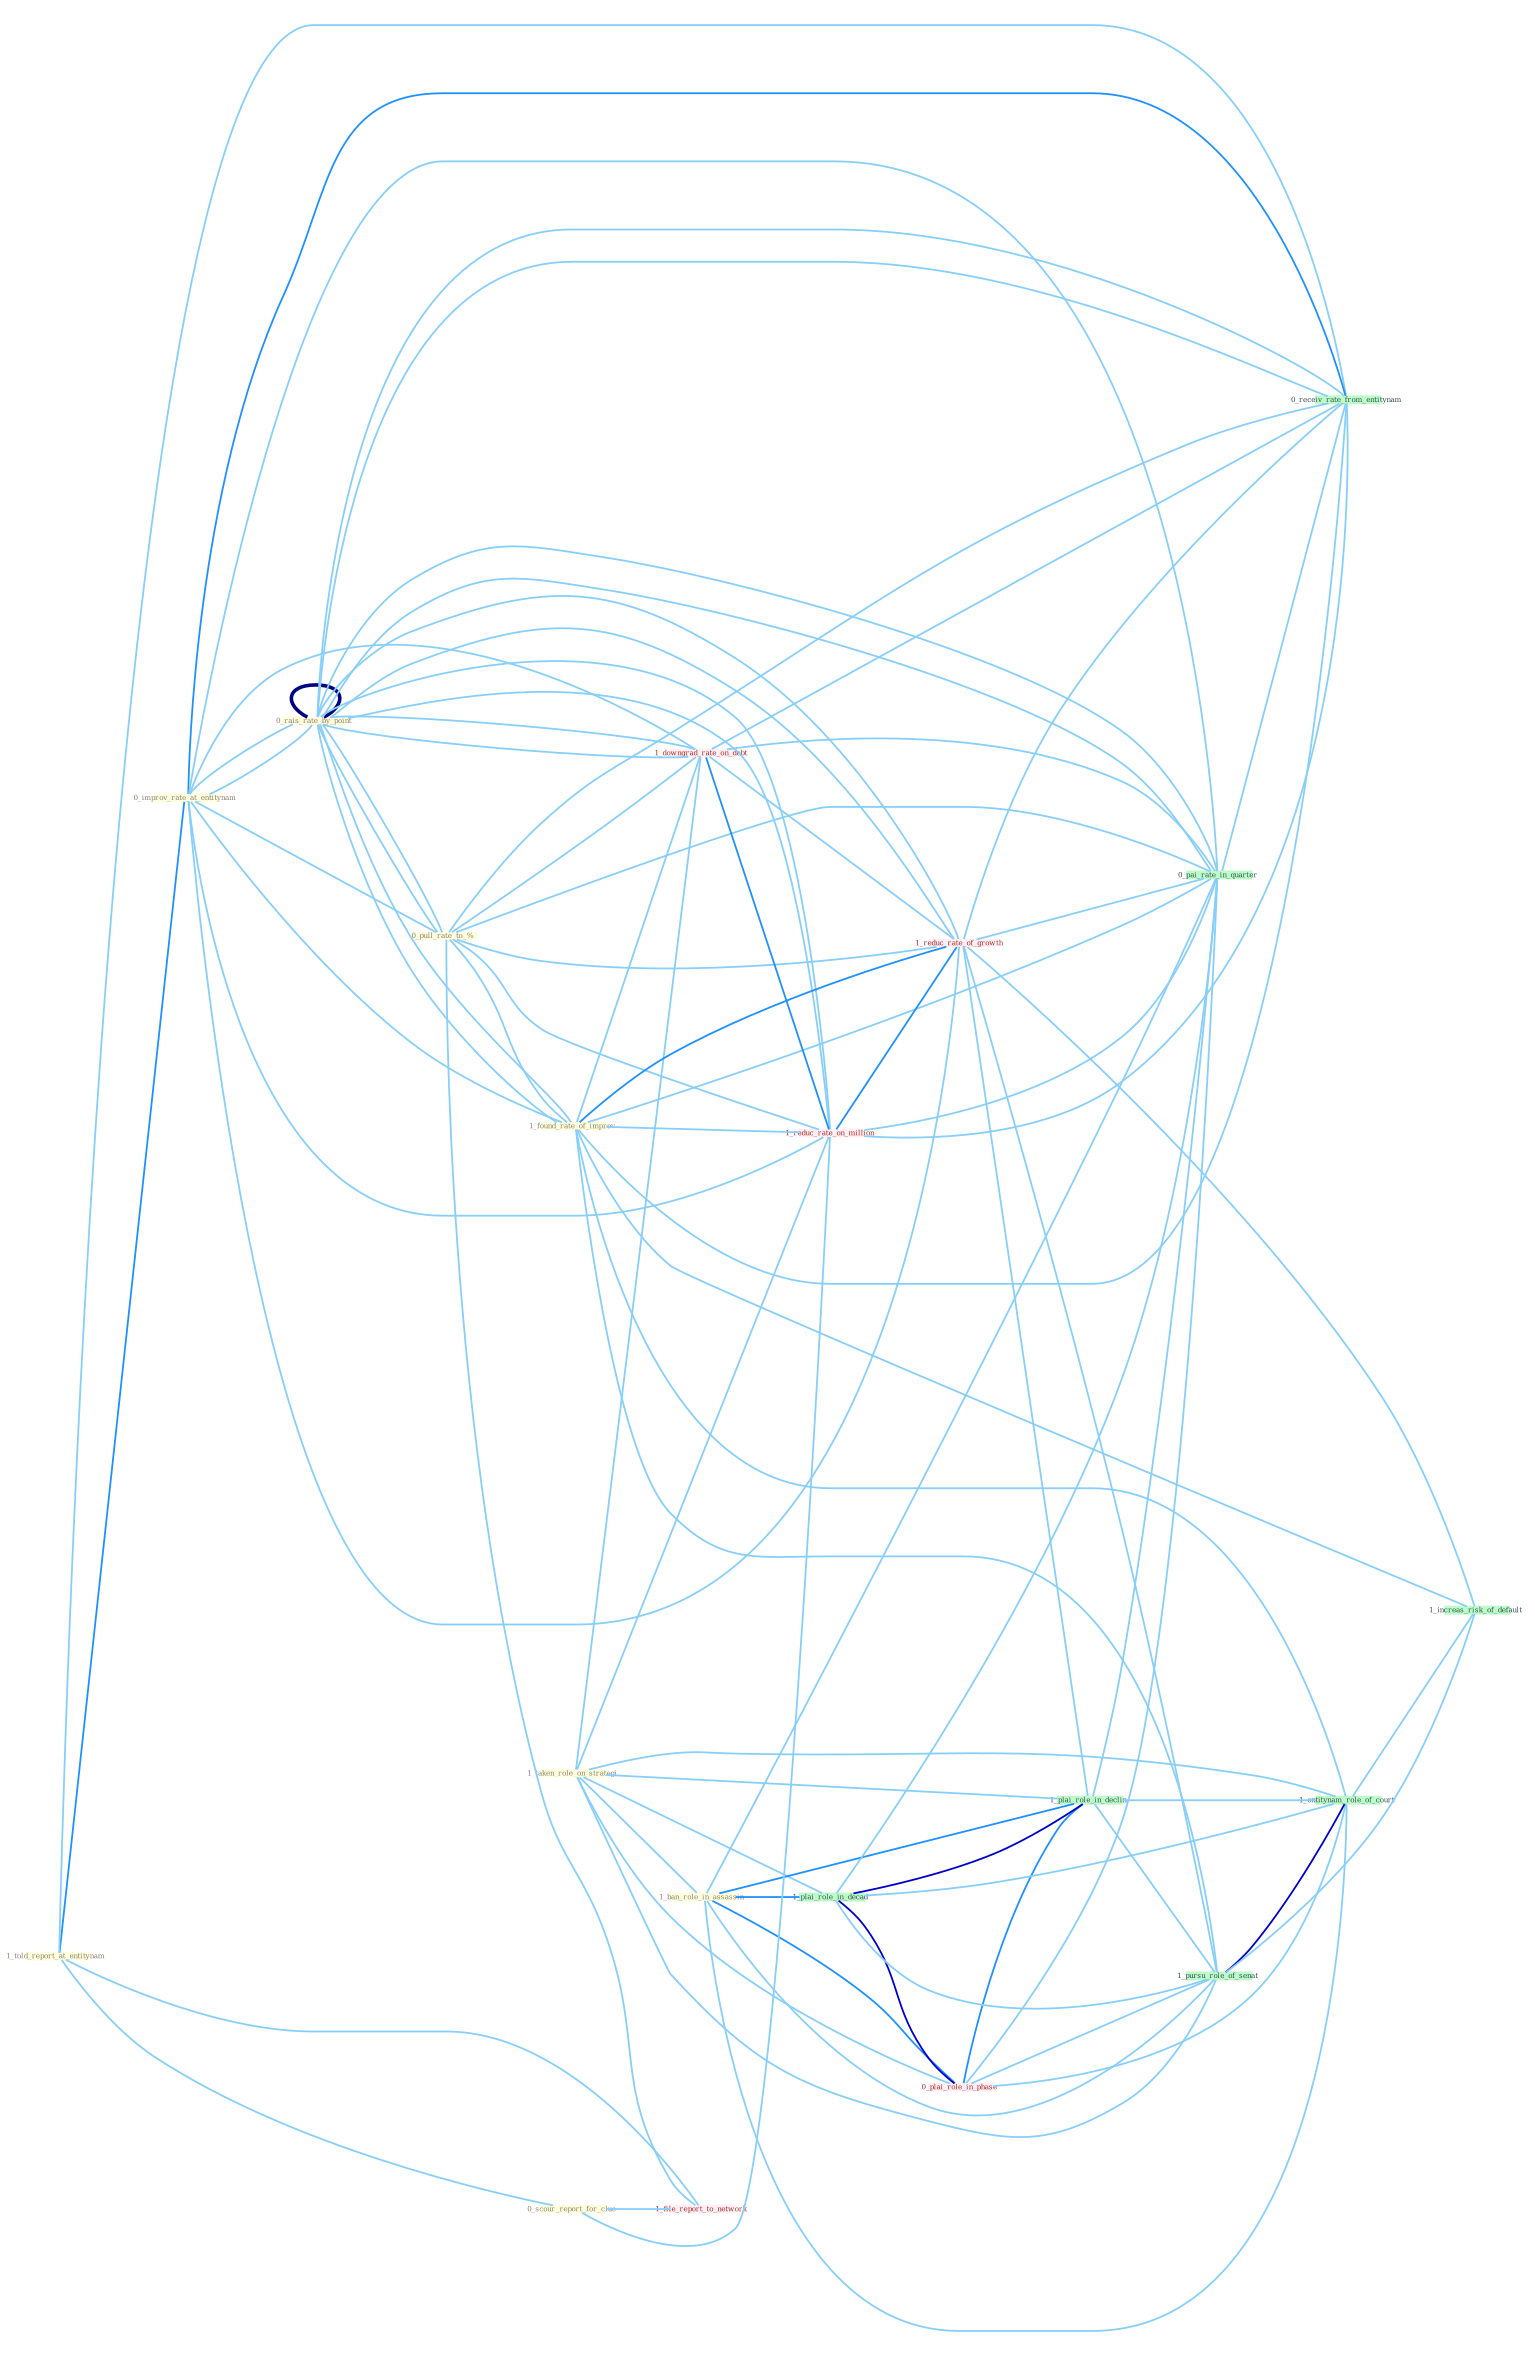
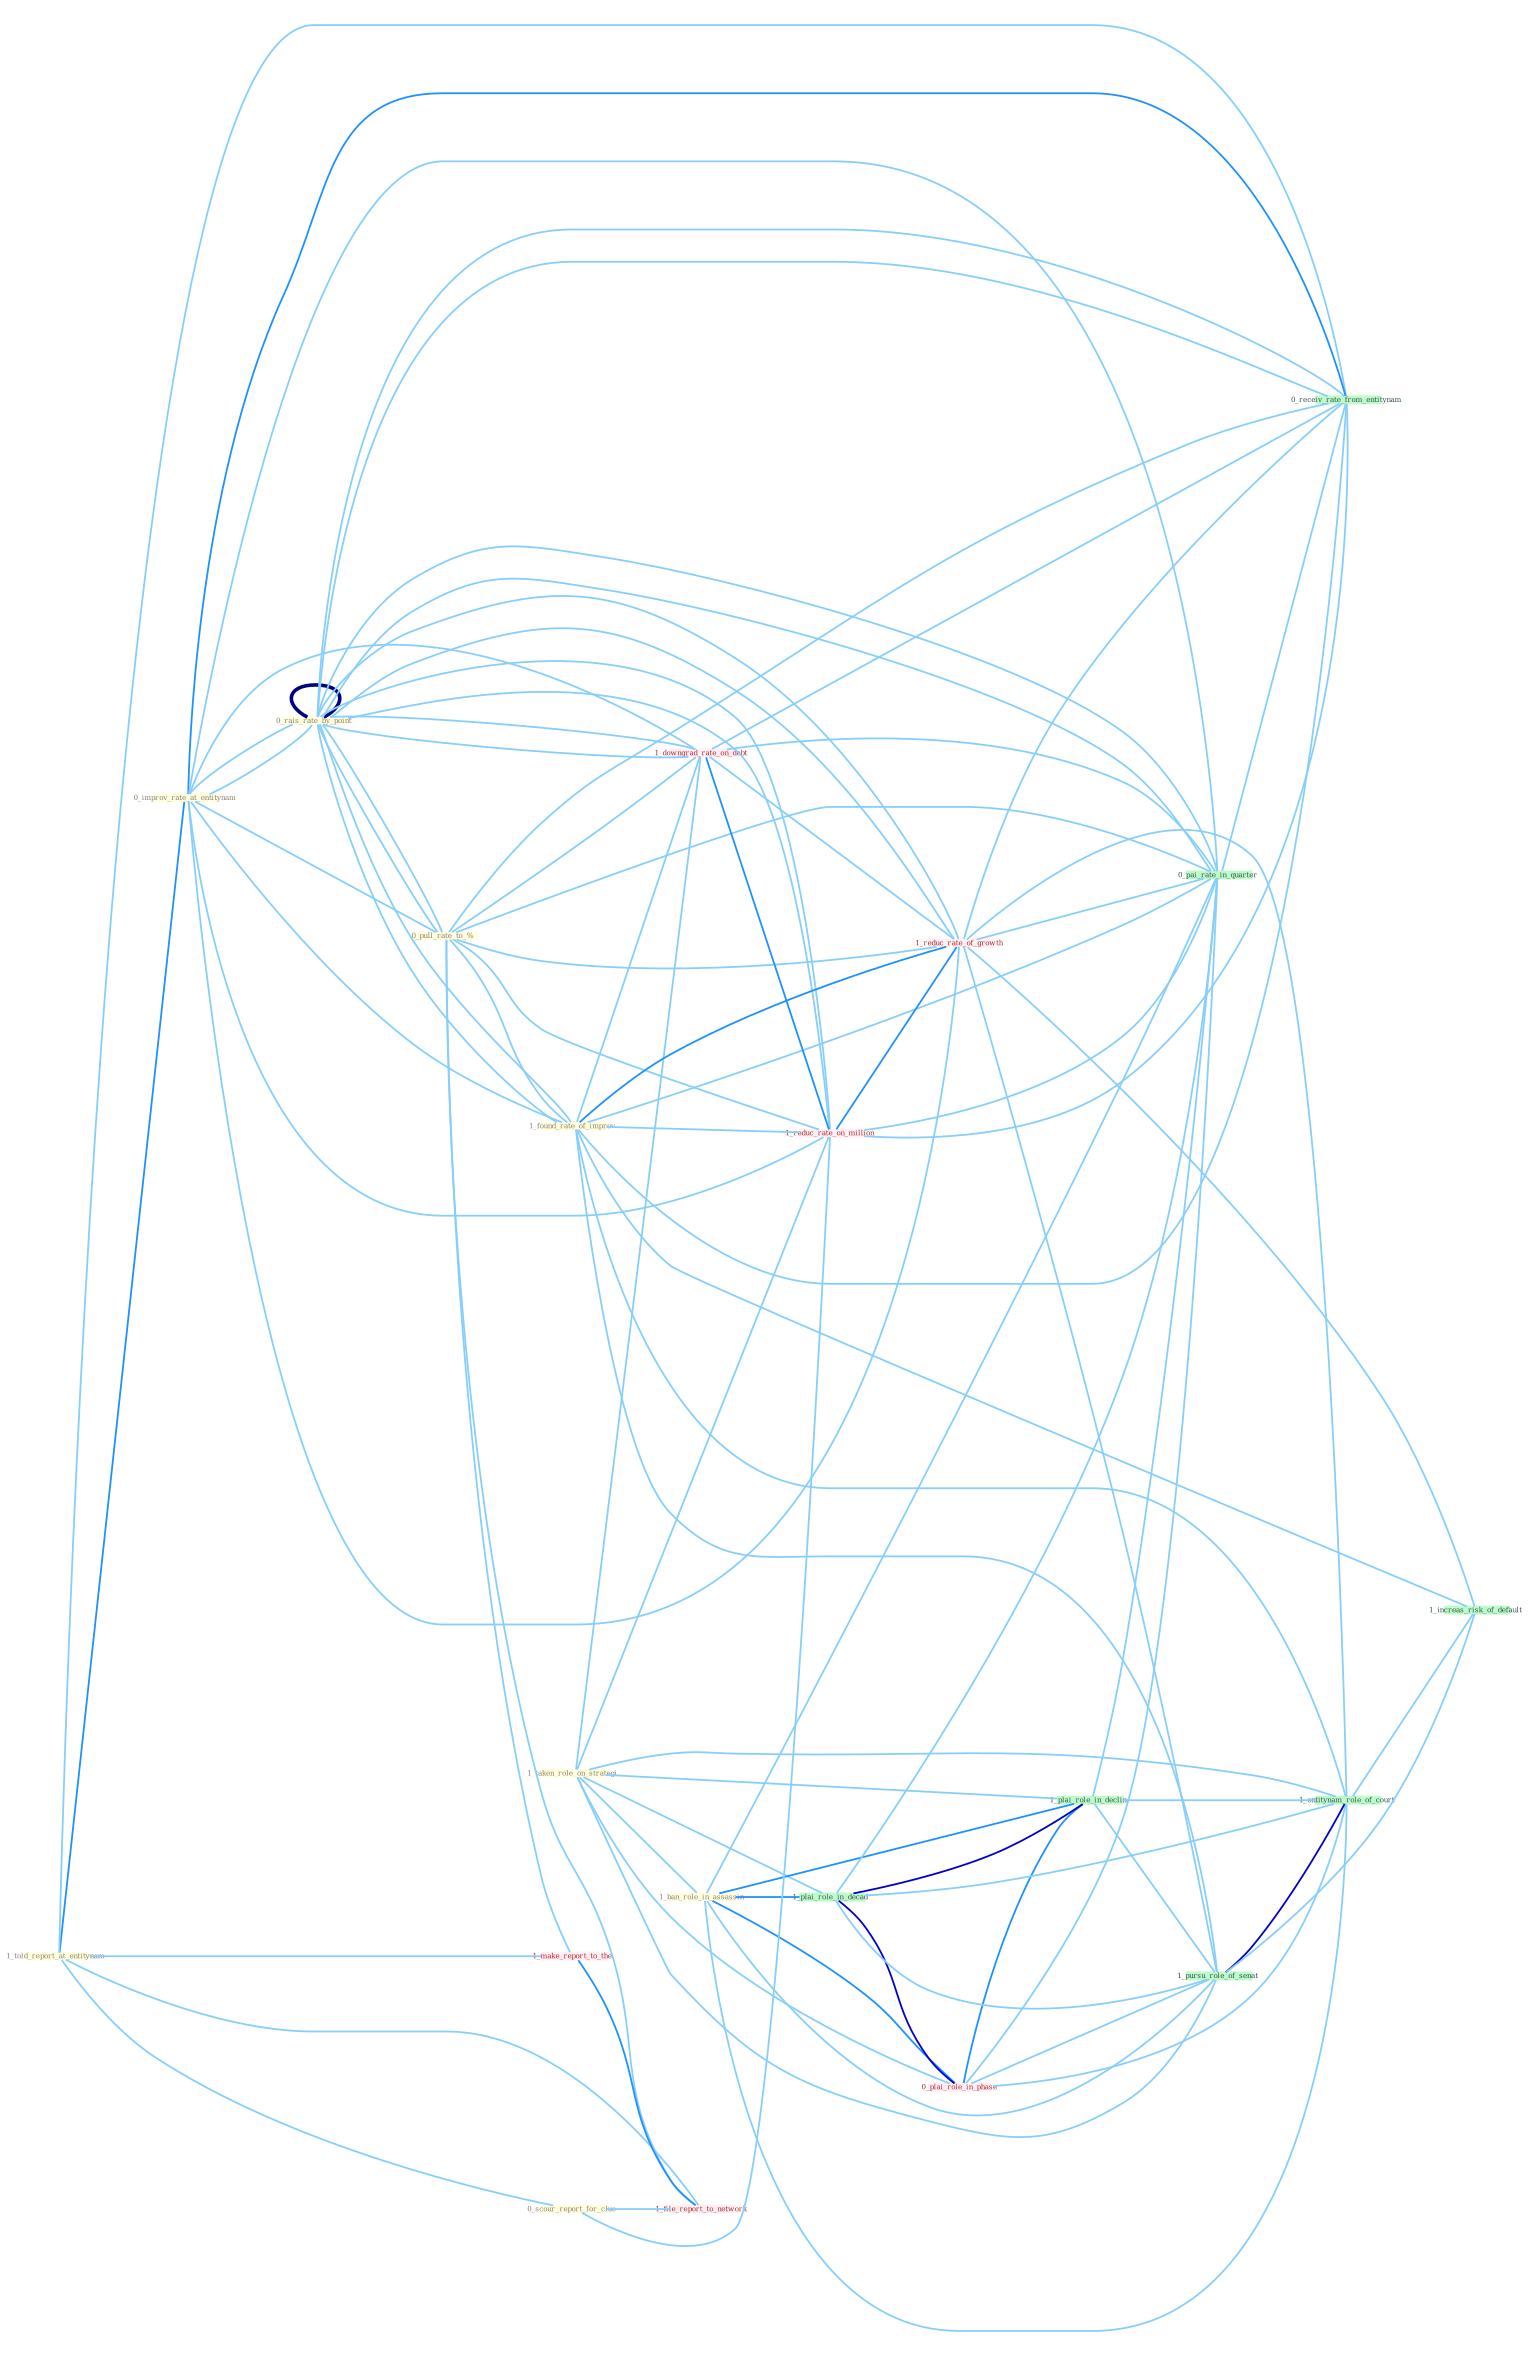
(1026, 1371) -> (1314, 1162)
none -> (574, 1956)
